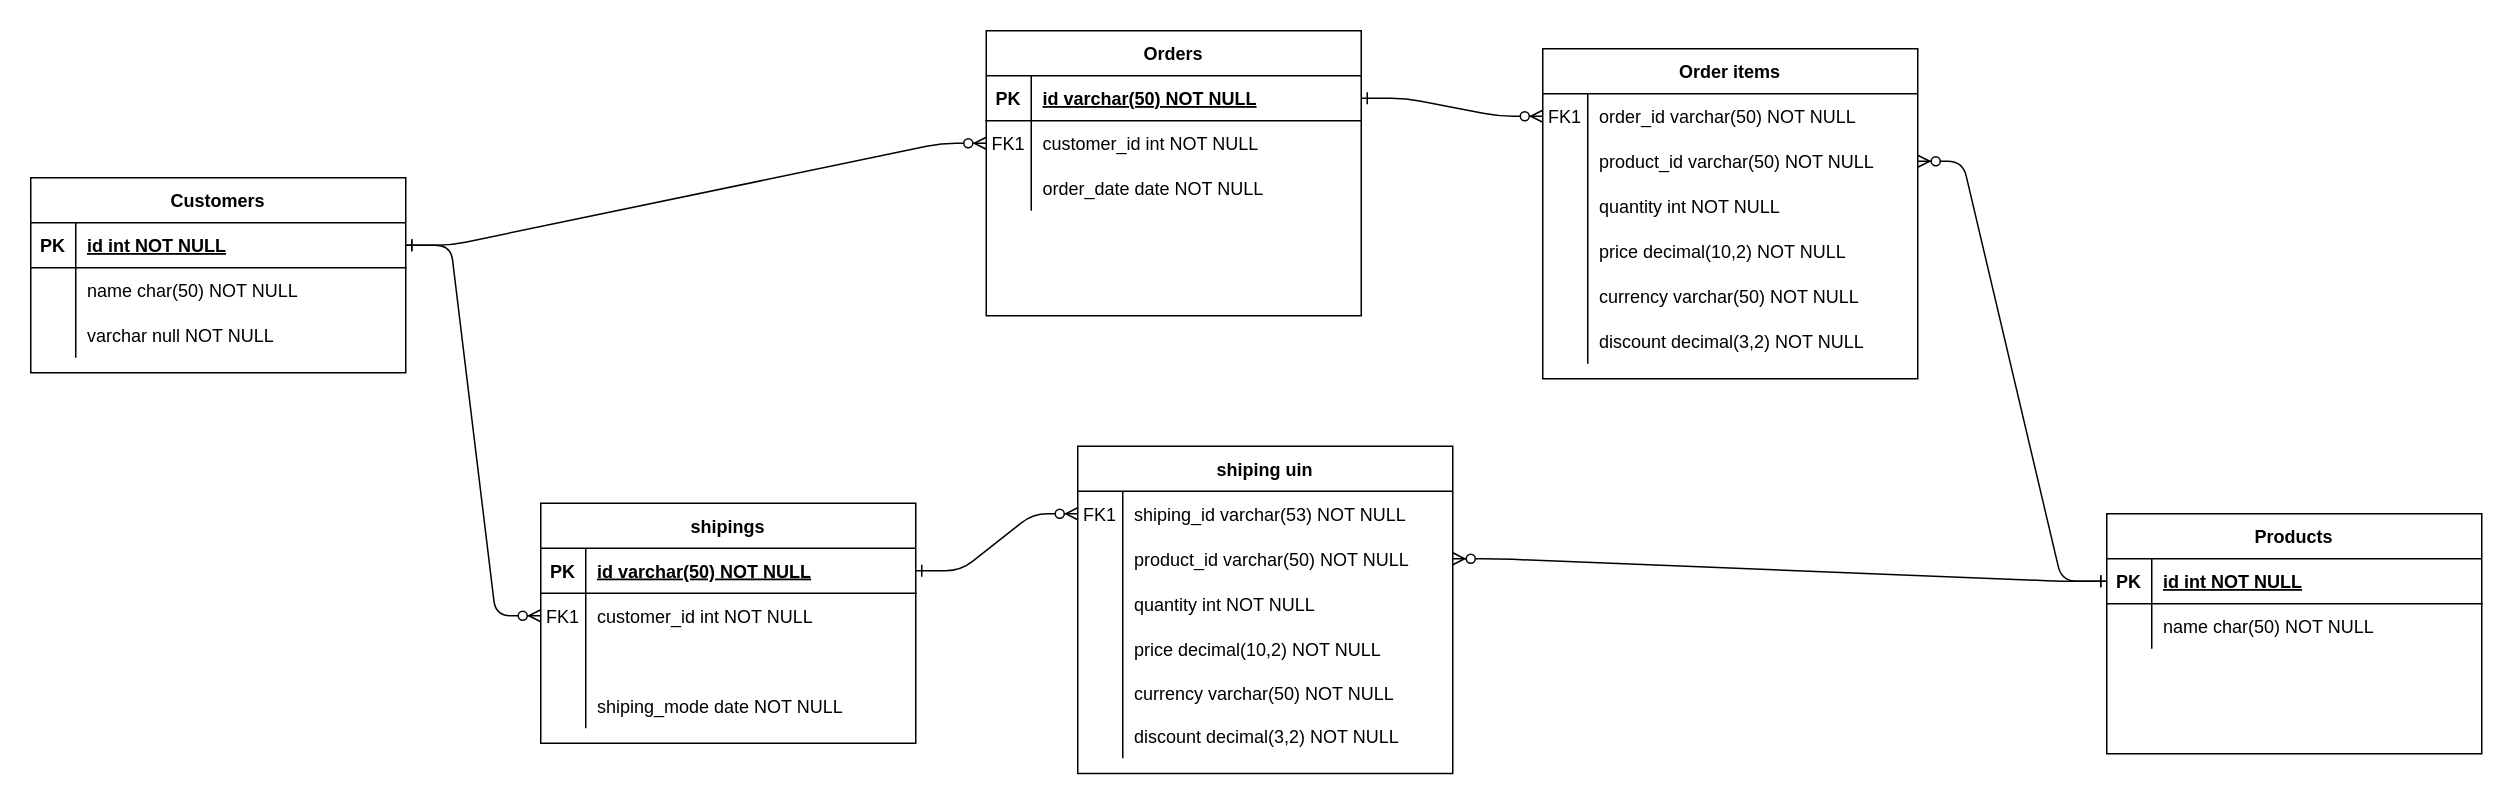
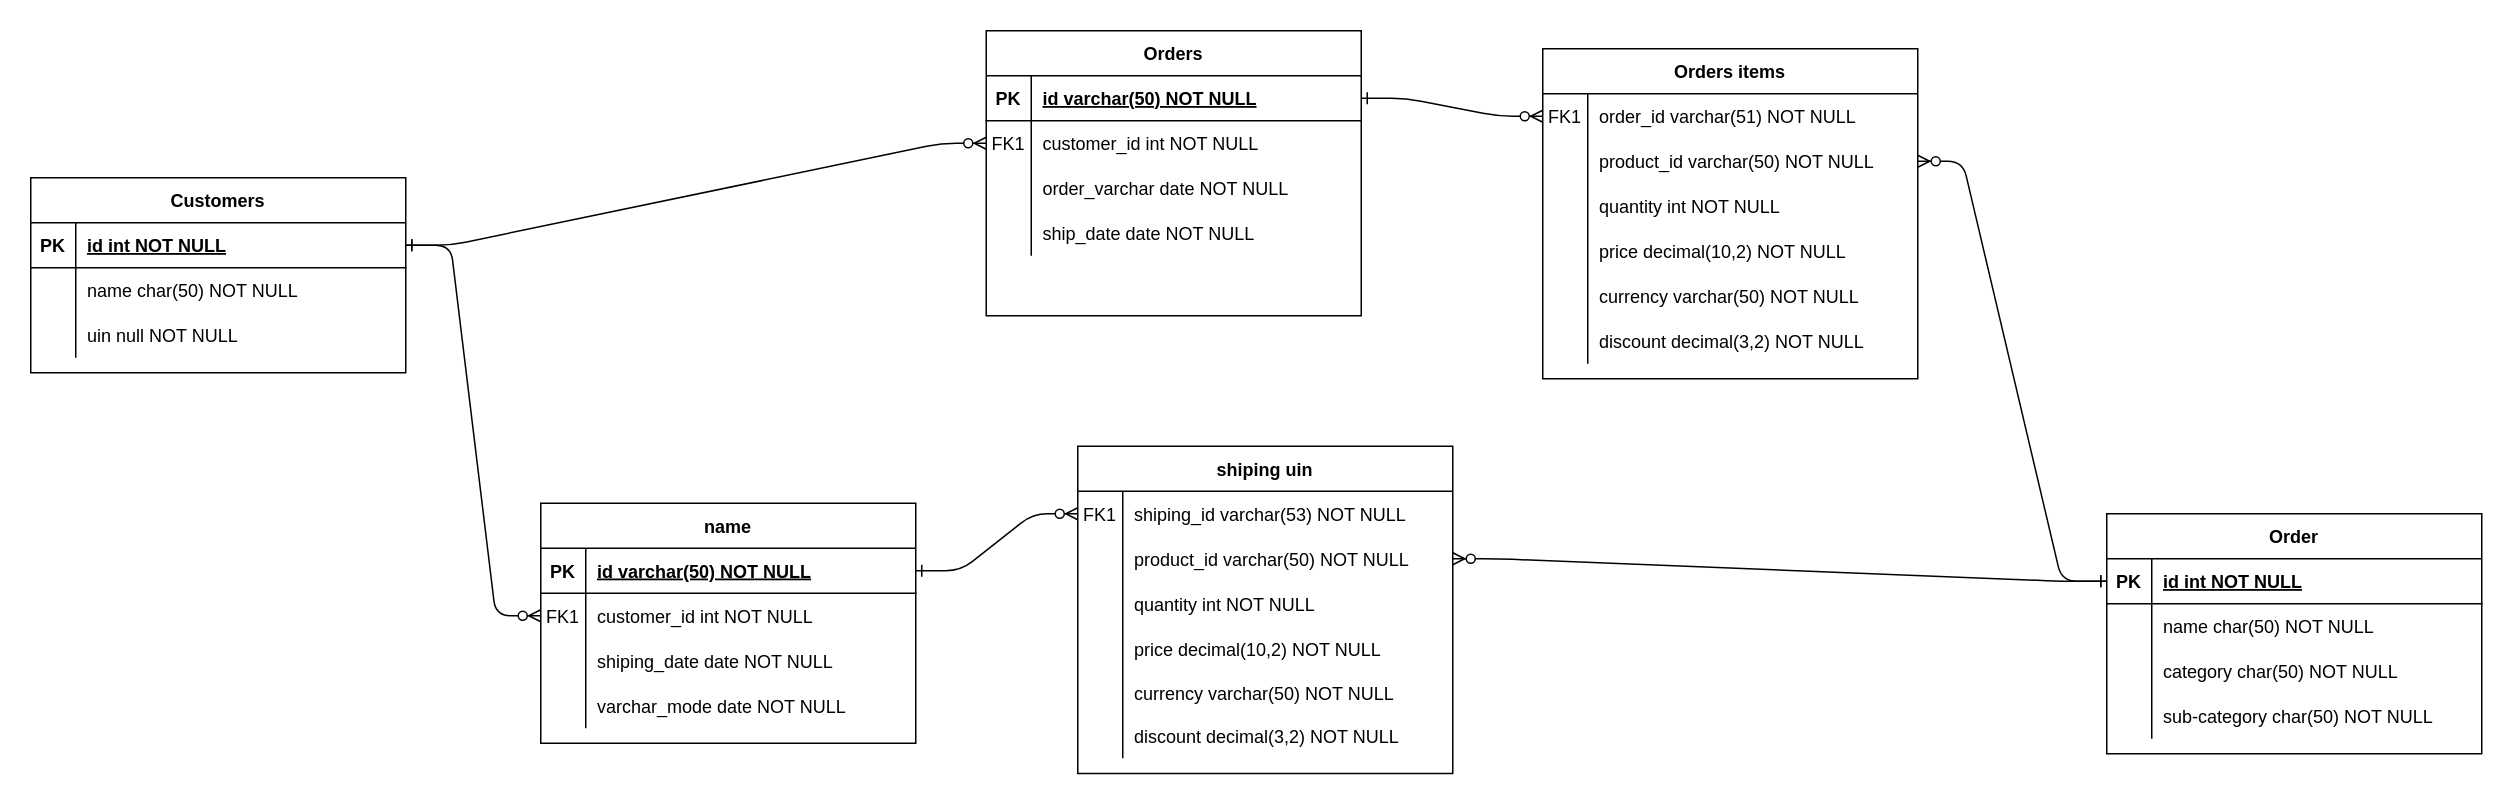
(1730, 72) -> (1730, 72)
(1738, 117) -> (1738, 117)
(1156, 189) -> (1172, 189)
none -> (1196, 233)
(181, 336) -> (159, 336)
(728, 527) -> (728, 527)
(2294, 537) -> (2294, 537)
none -> (751, 661)
none -> (2317, 671)
(716, 707) -> (721, 707)
none -> (2317, 716)
